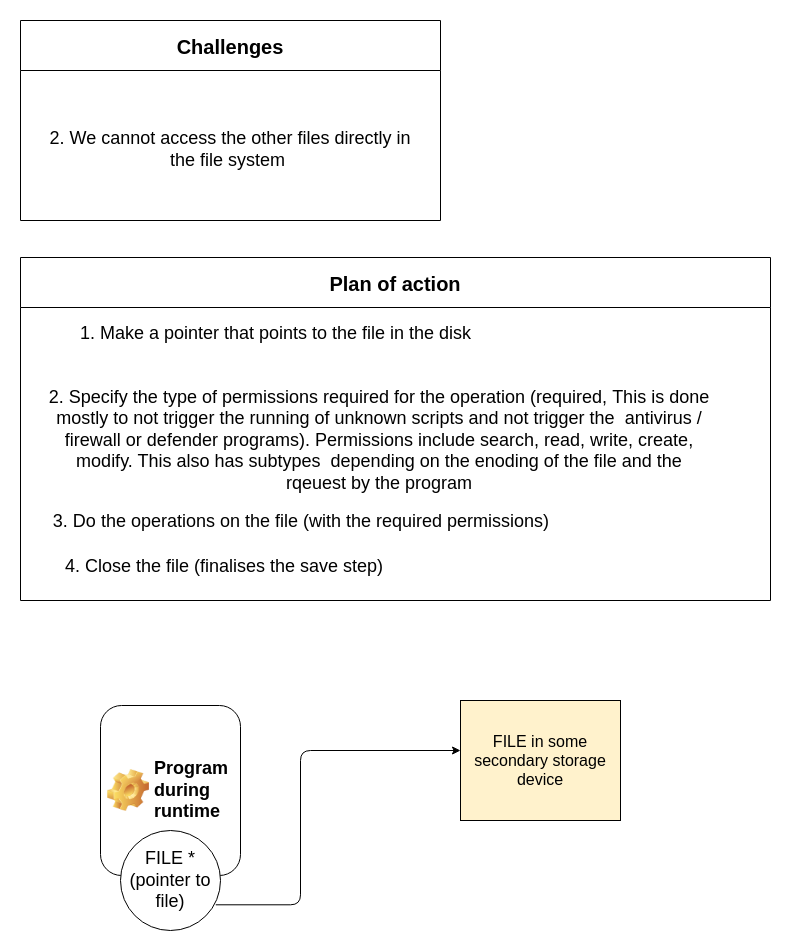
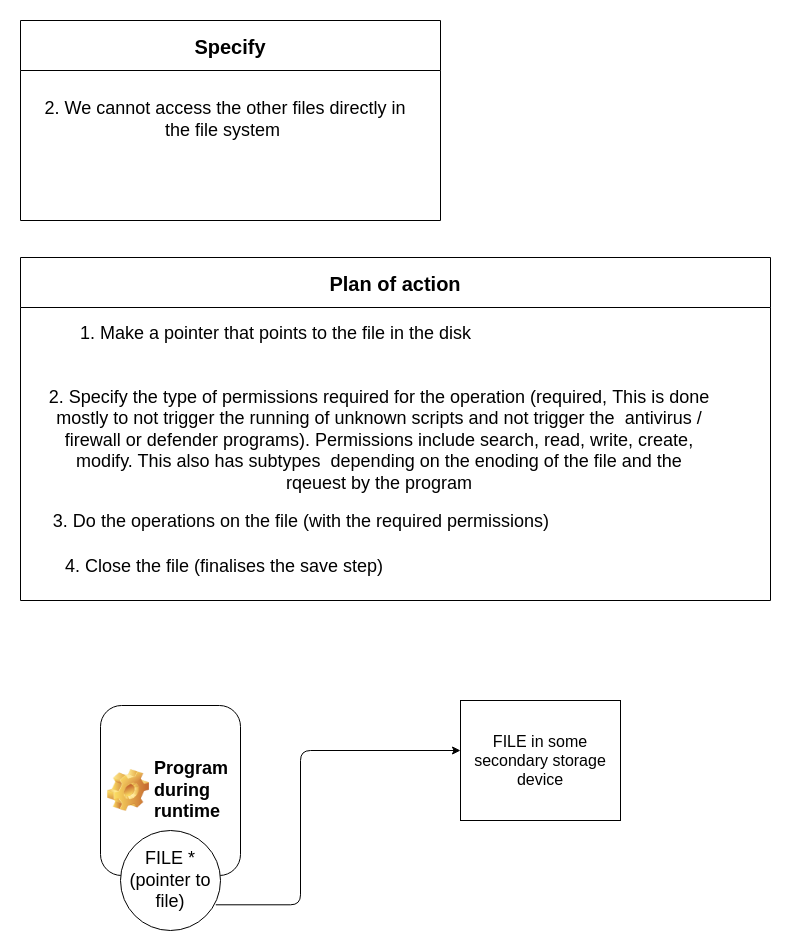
(230, 47) -> (230, 47)
(231, 161) -> (226, 131)
(541, 761) -> (541, 761)
